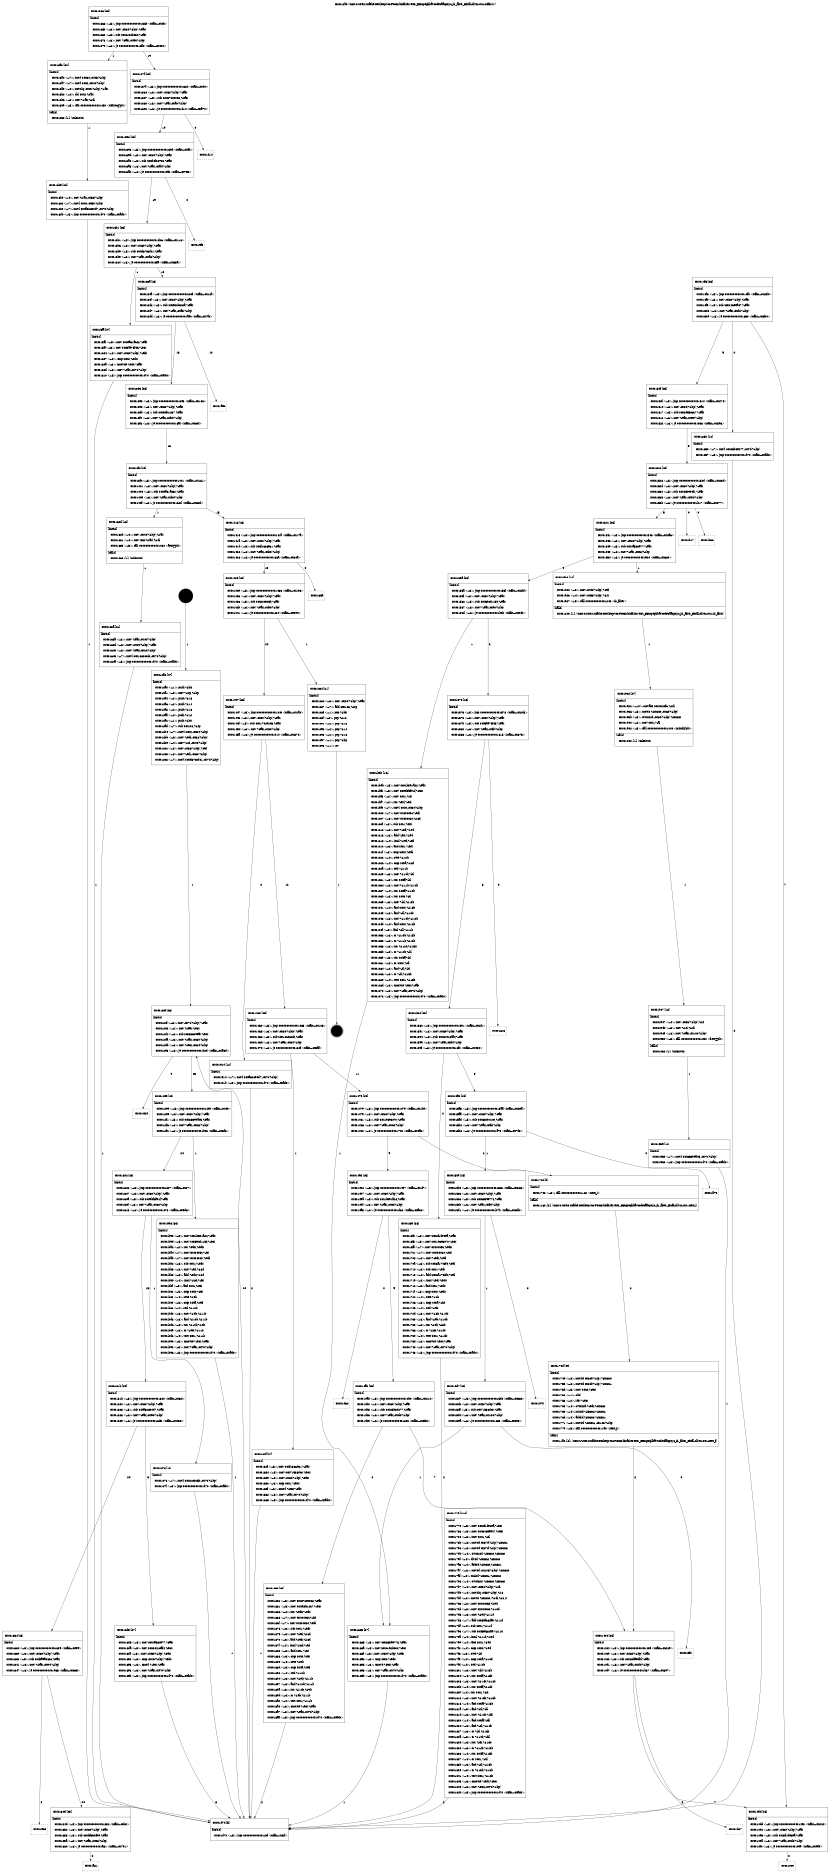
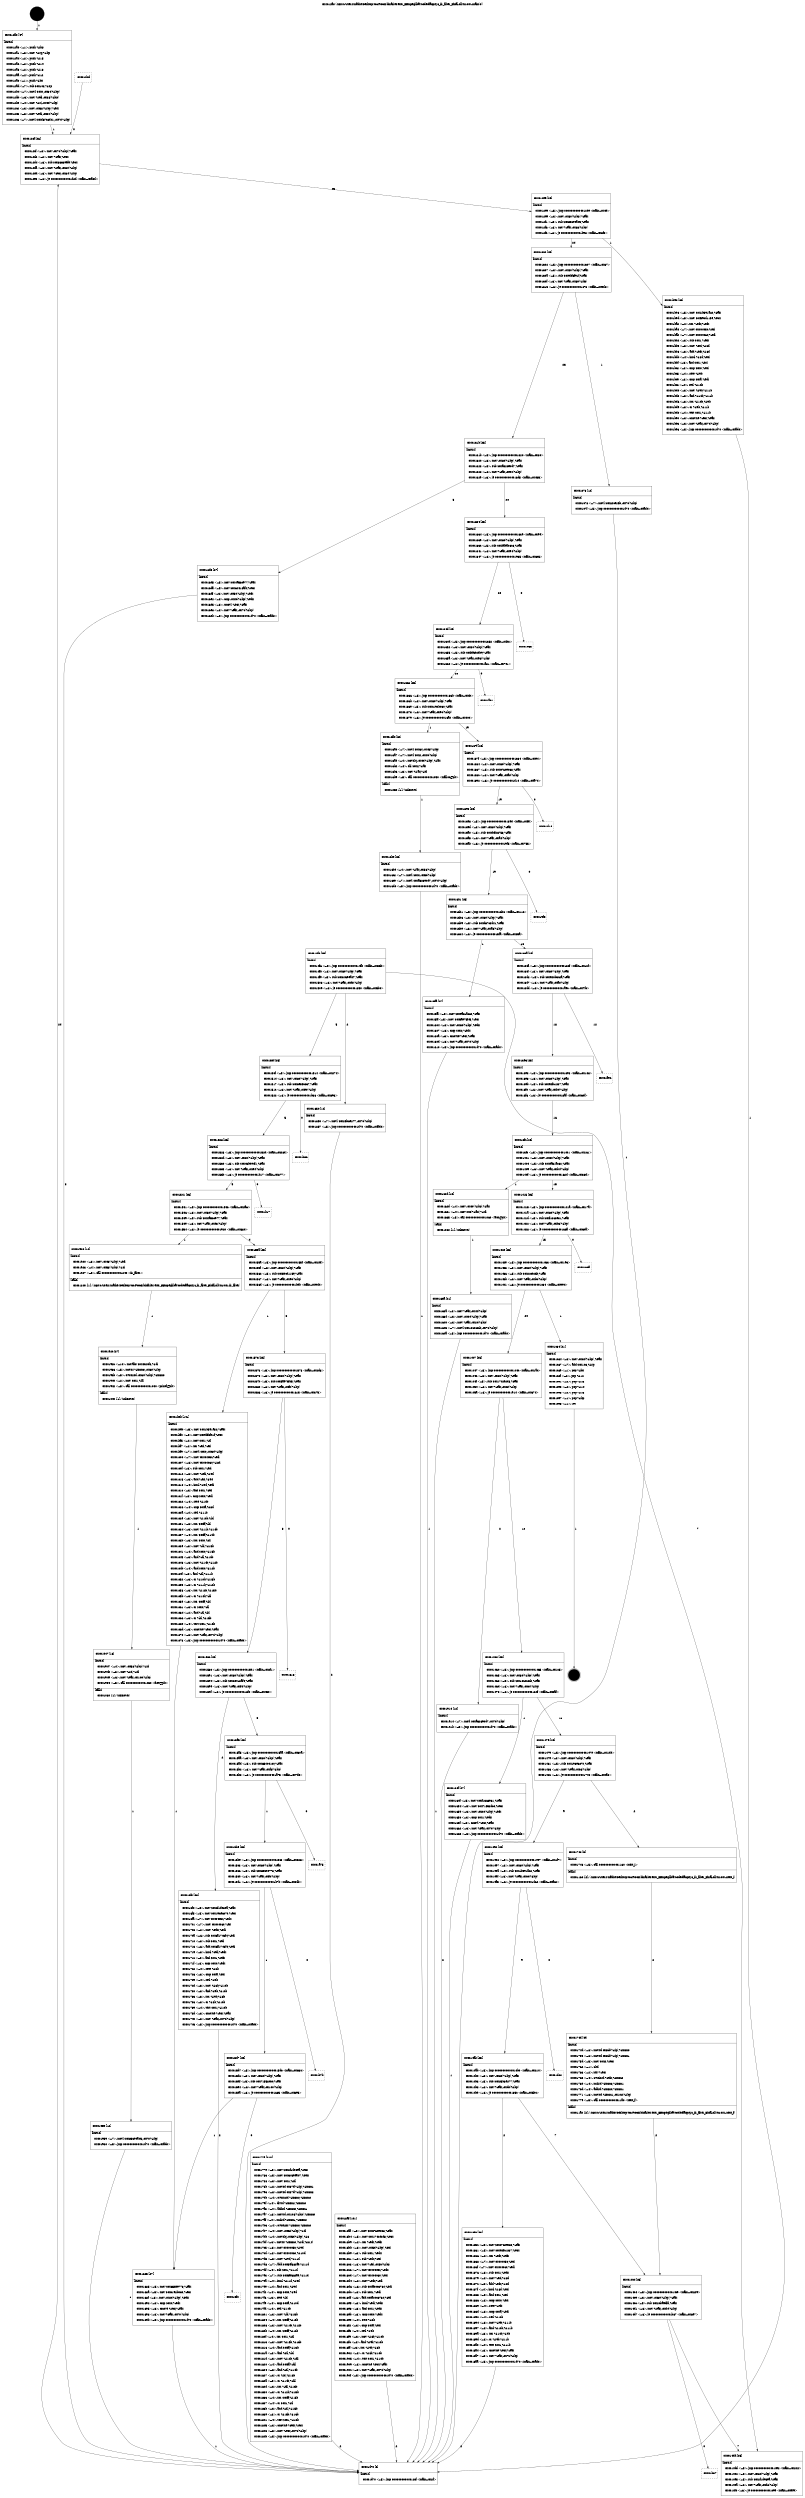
(700, 521) -> (300, 1126)
none -> (455, 673)
(157, 1081) -> (78, 108)
(787, 1866) -> none
none -> (375, 2297)
